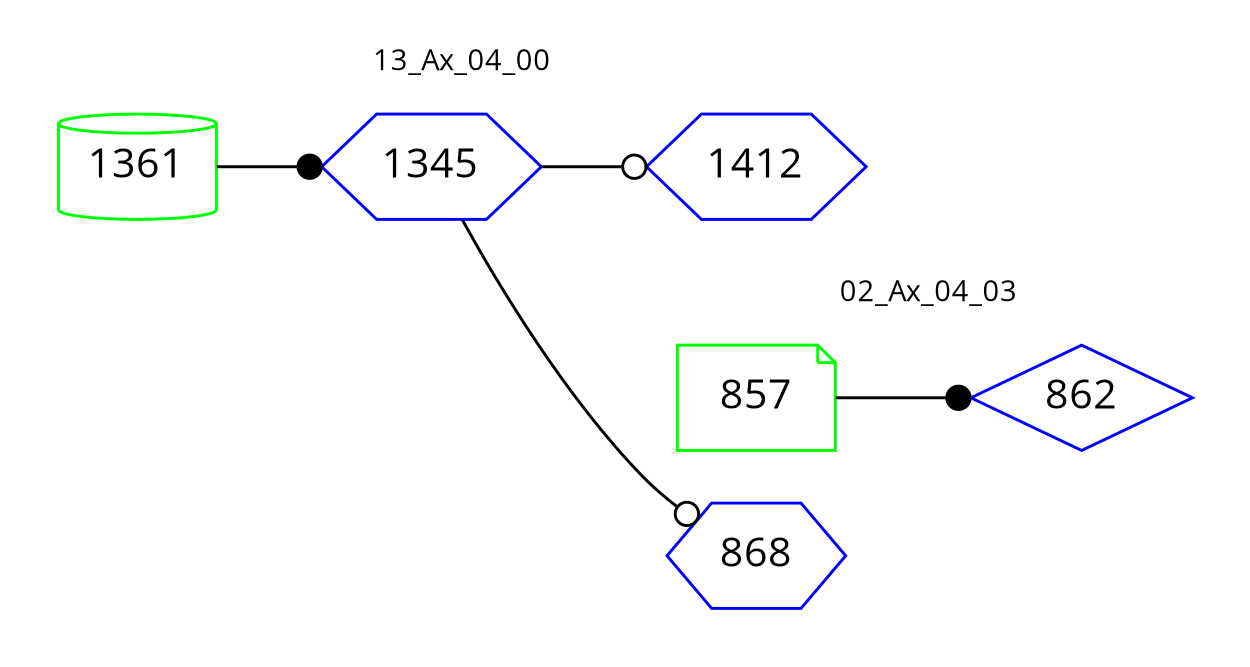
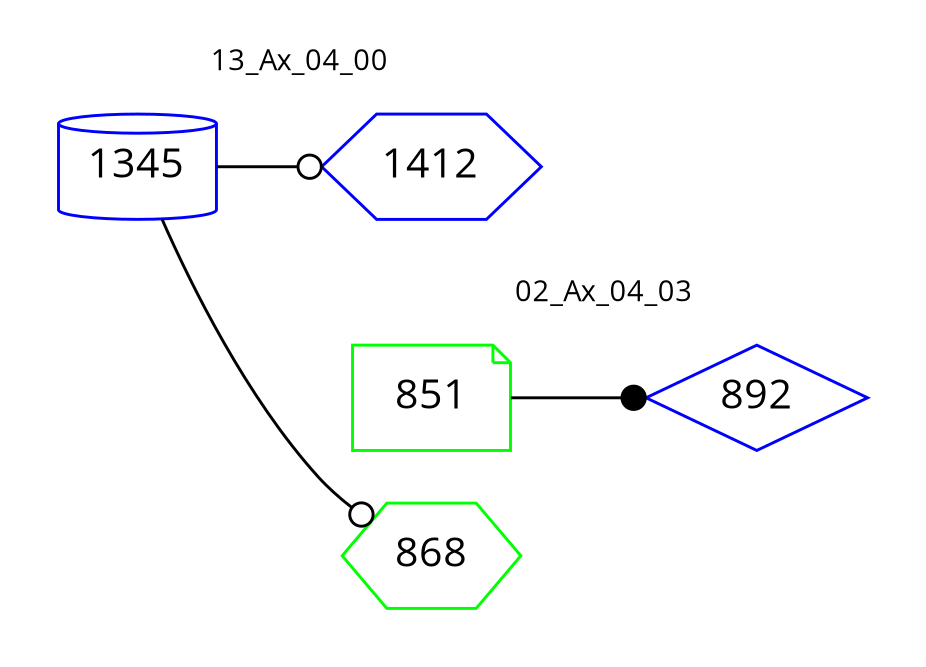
(137, 167) -> none
(431, 167) -> (137, 167)
(756, 398) -> (431, 398)
(1082, 398) -> (757, 398)
(756, 556) -> (431, 556)
